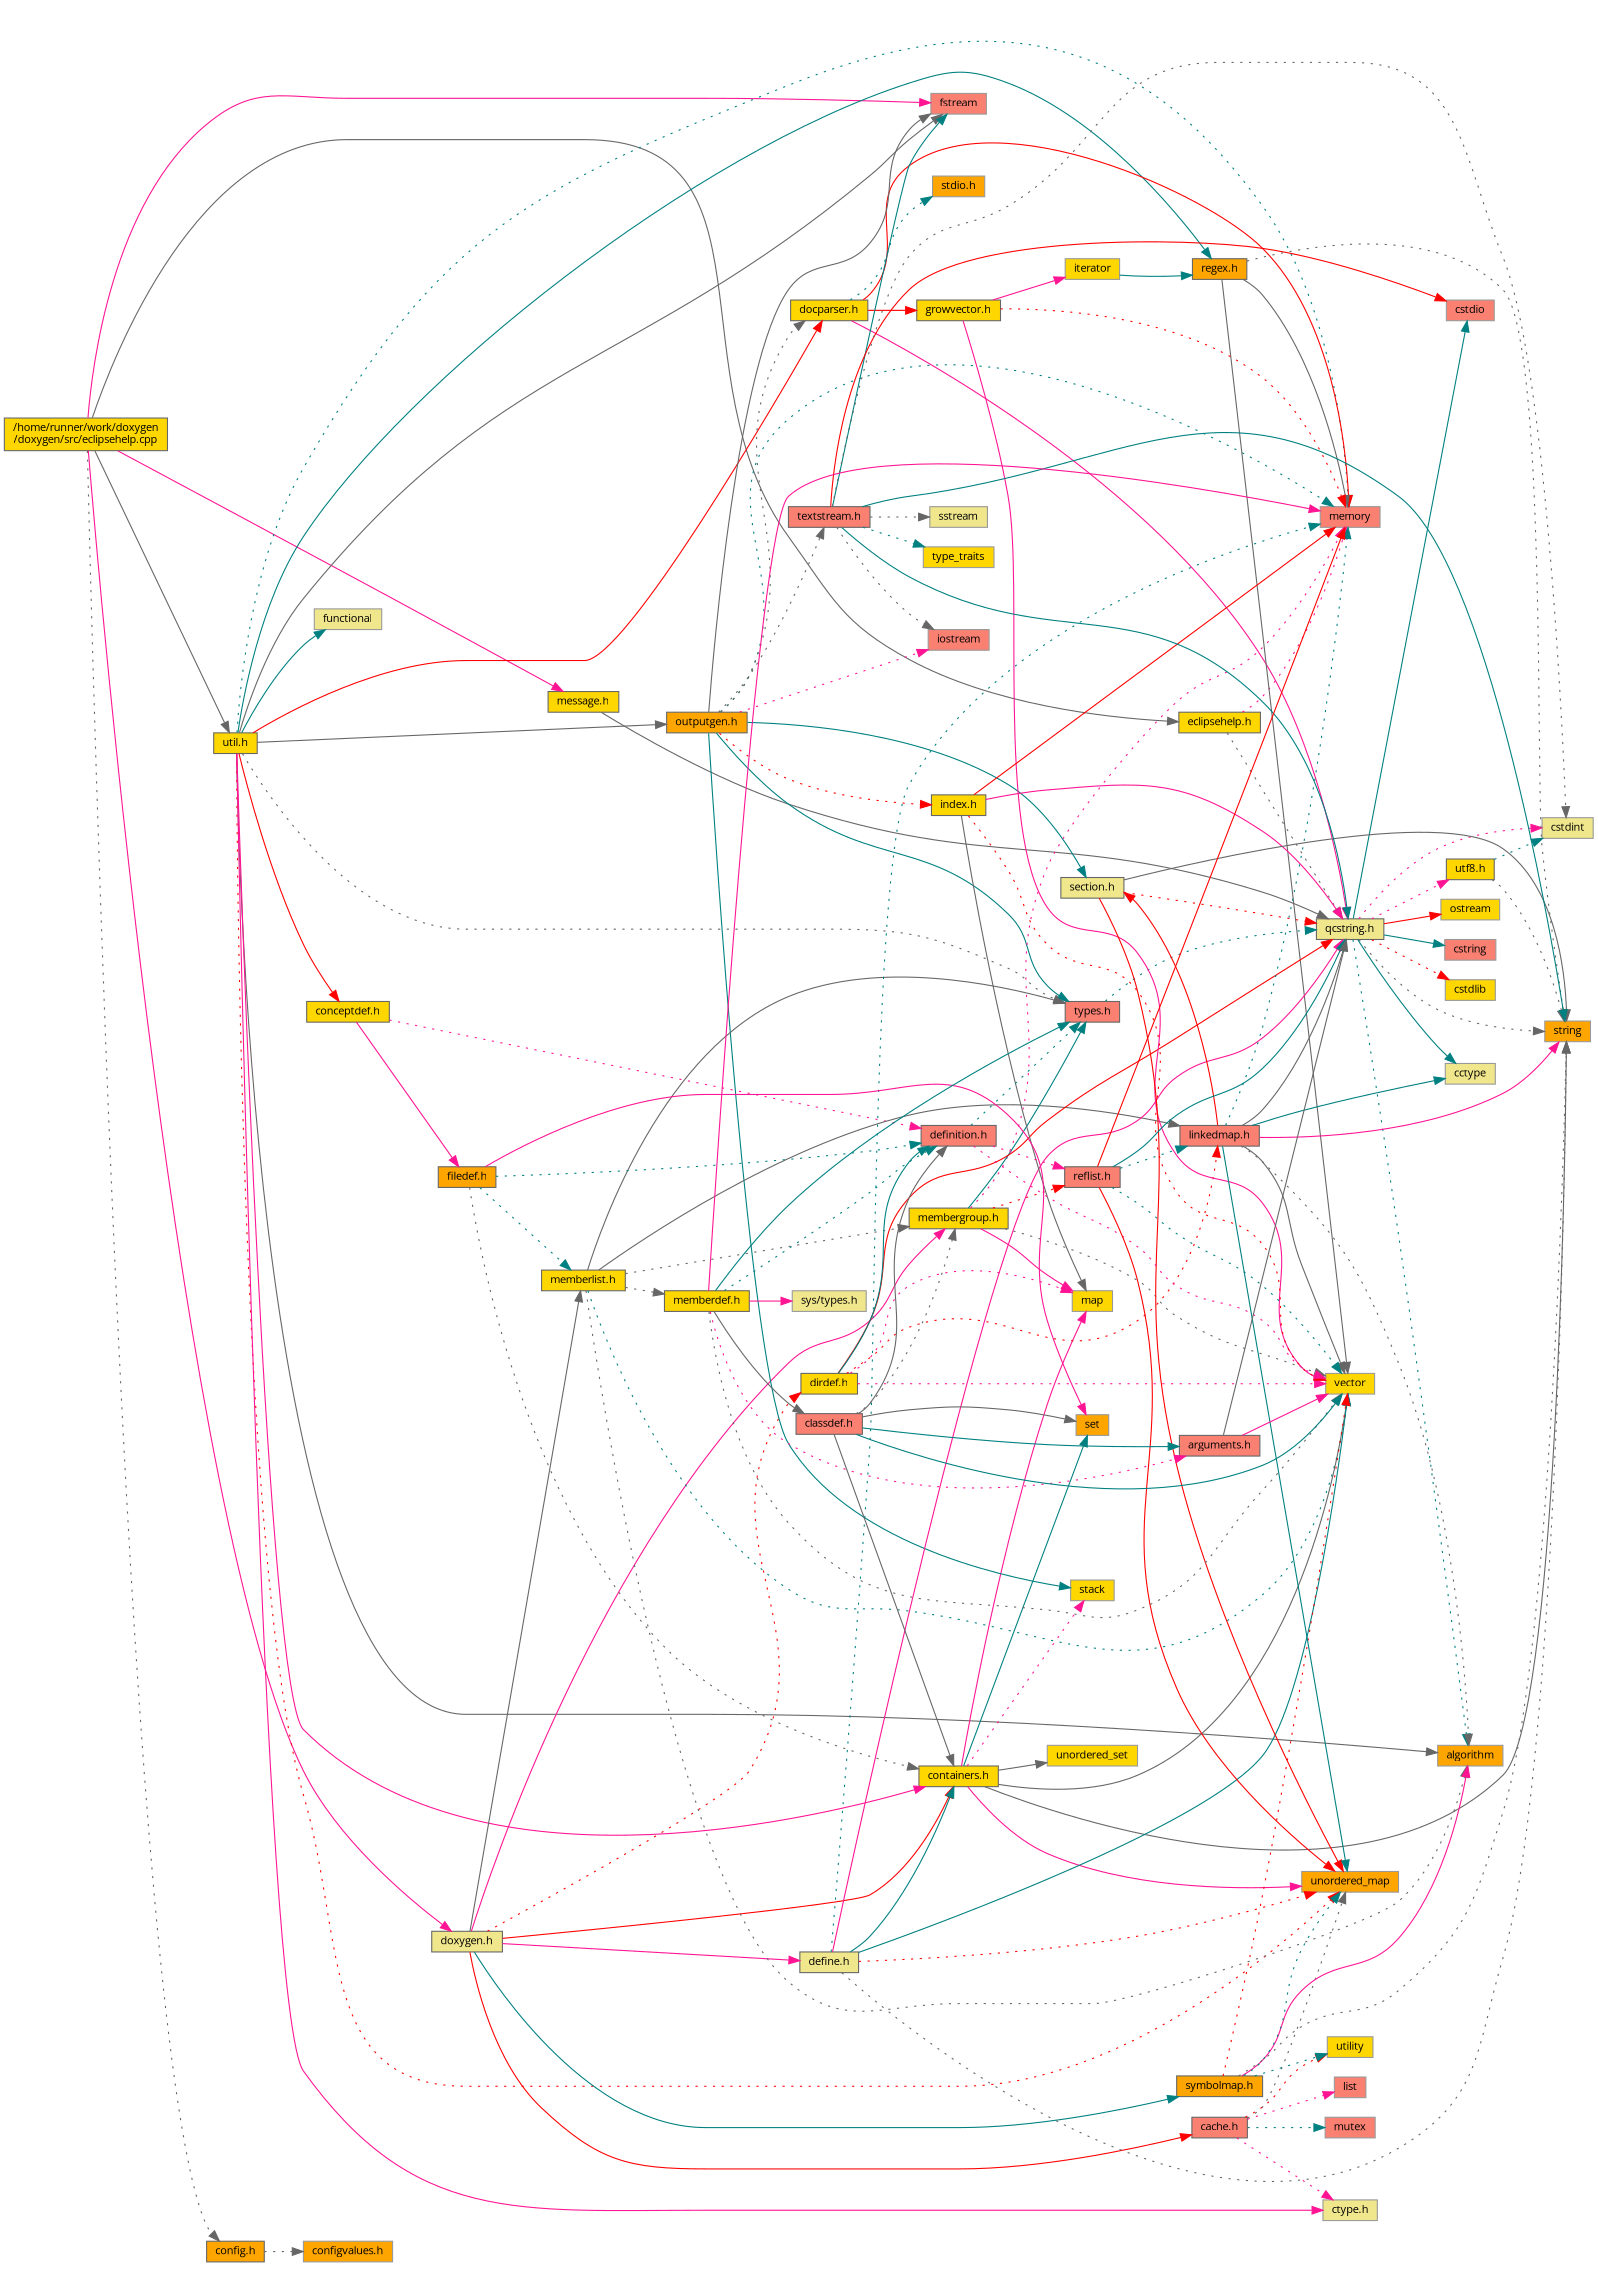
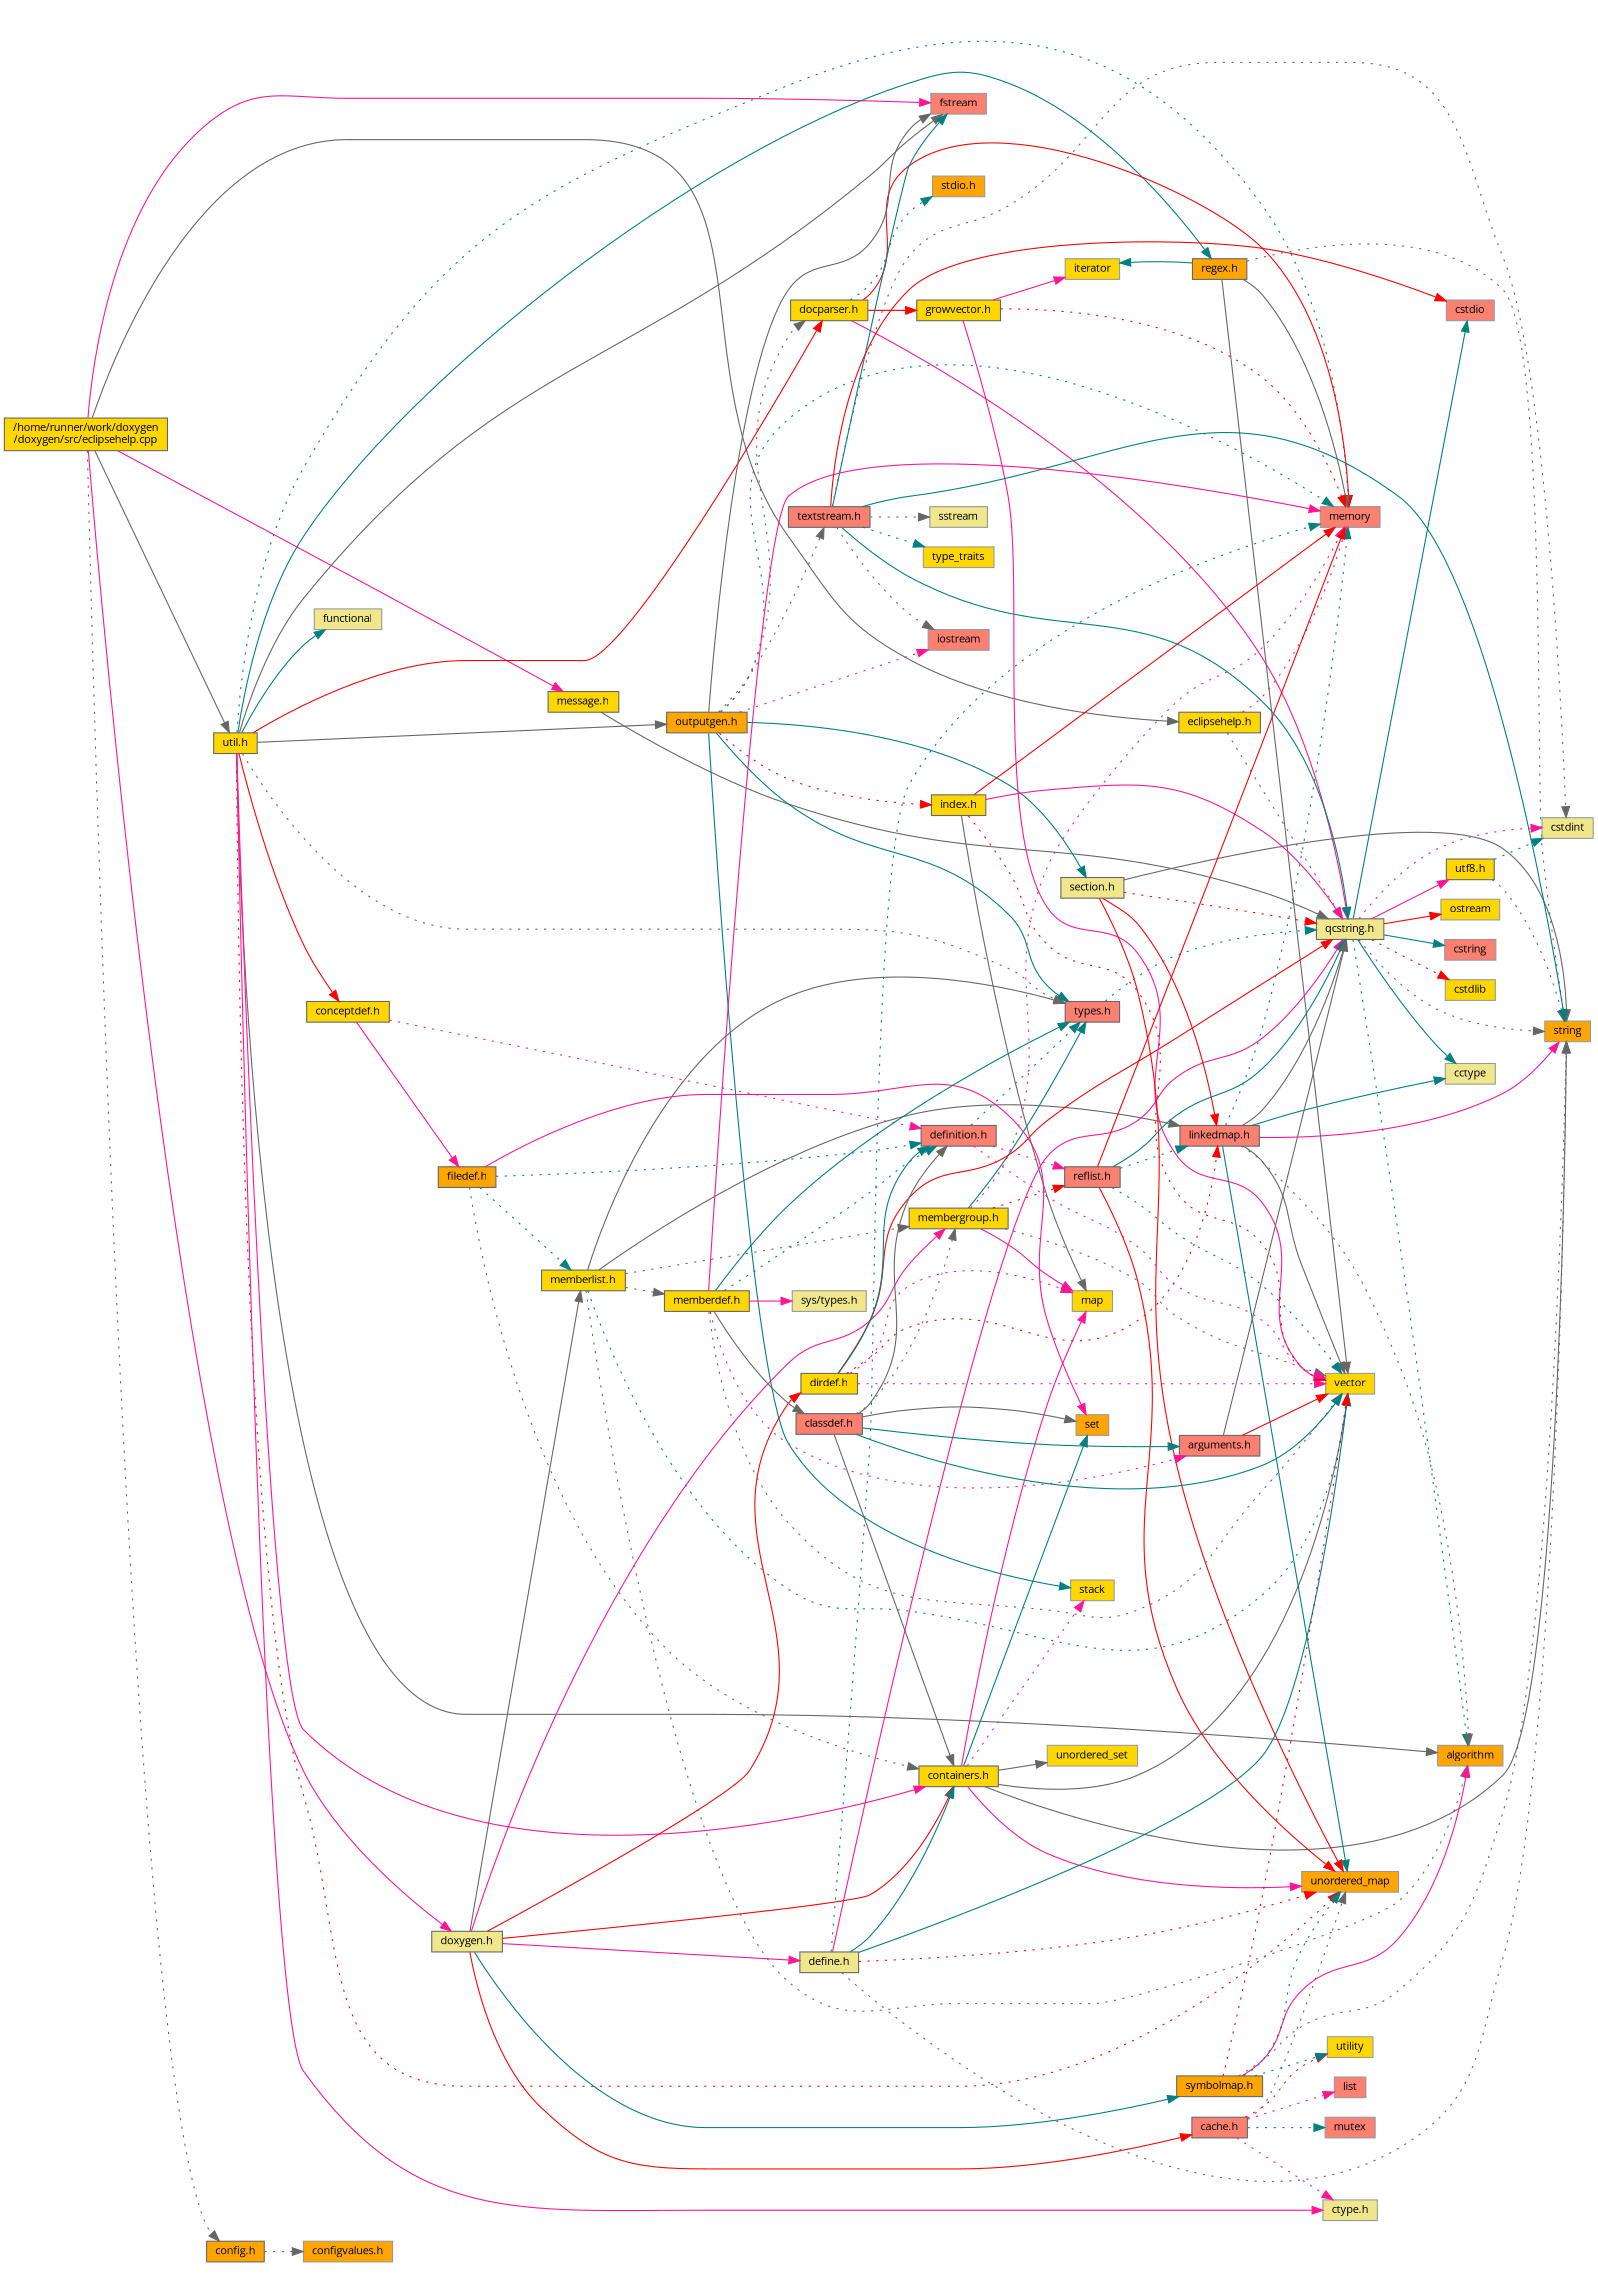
(1150, 276) -> (1162, 262)
(1405, 902) -> (1405, 902)
(1191, 1006) -> (1179, 994)
(1280, 1417) -> (1280, 1417)
(766, 1735) -> (766, 1735)
